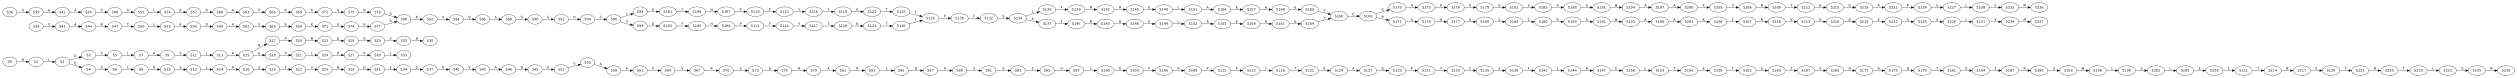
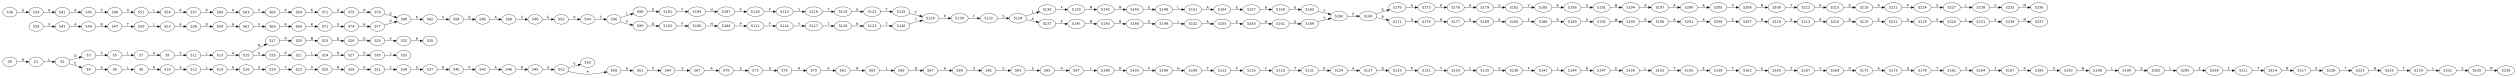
(599, 66) -> (586, 74)
